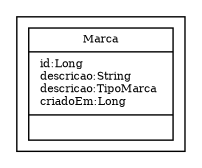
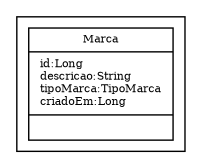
(99, 89) -> (101, 89)
